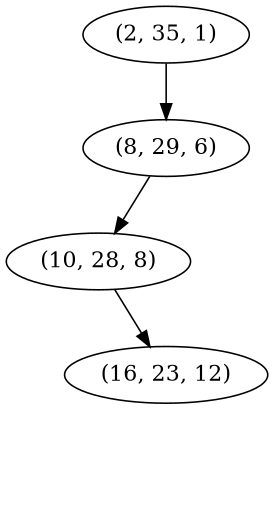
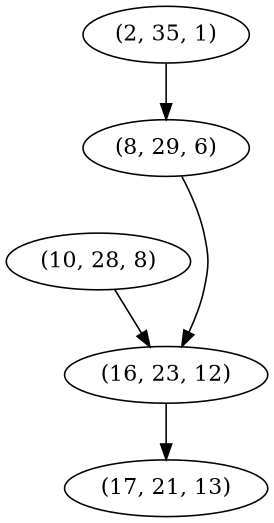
(136, 198) -> (207, 253)
none -> (166, 488)
